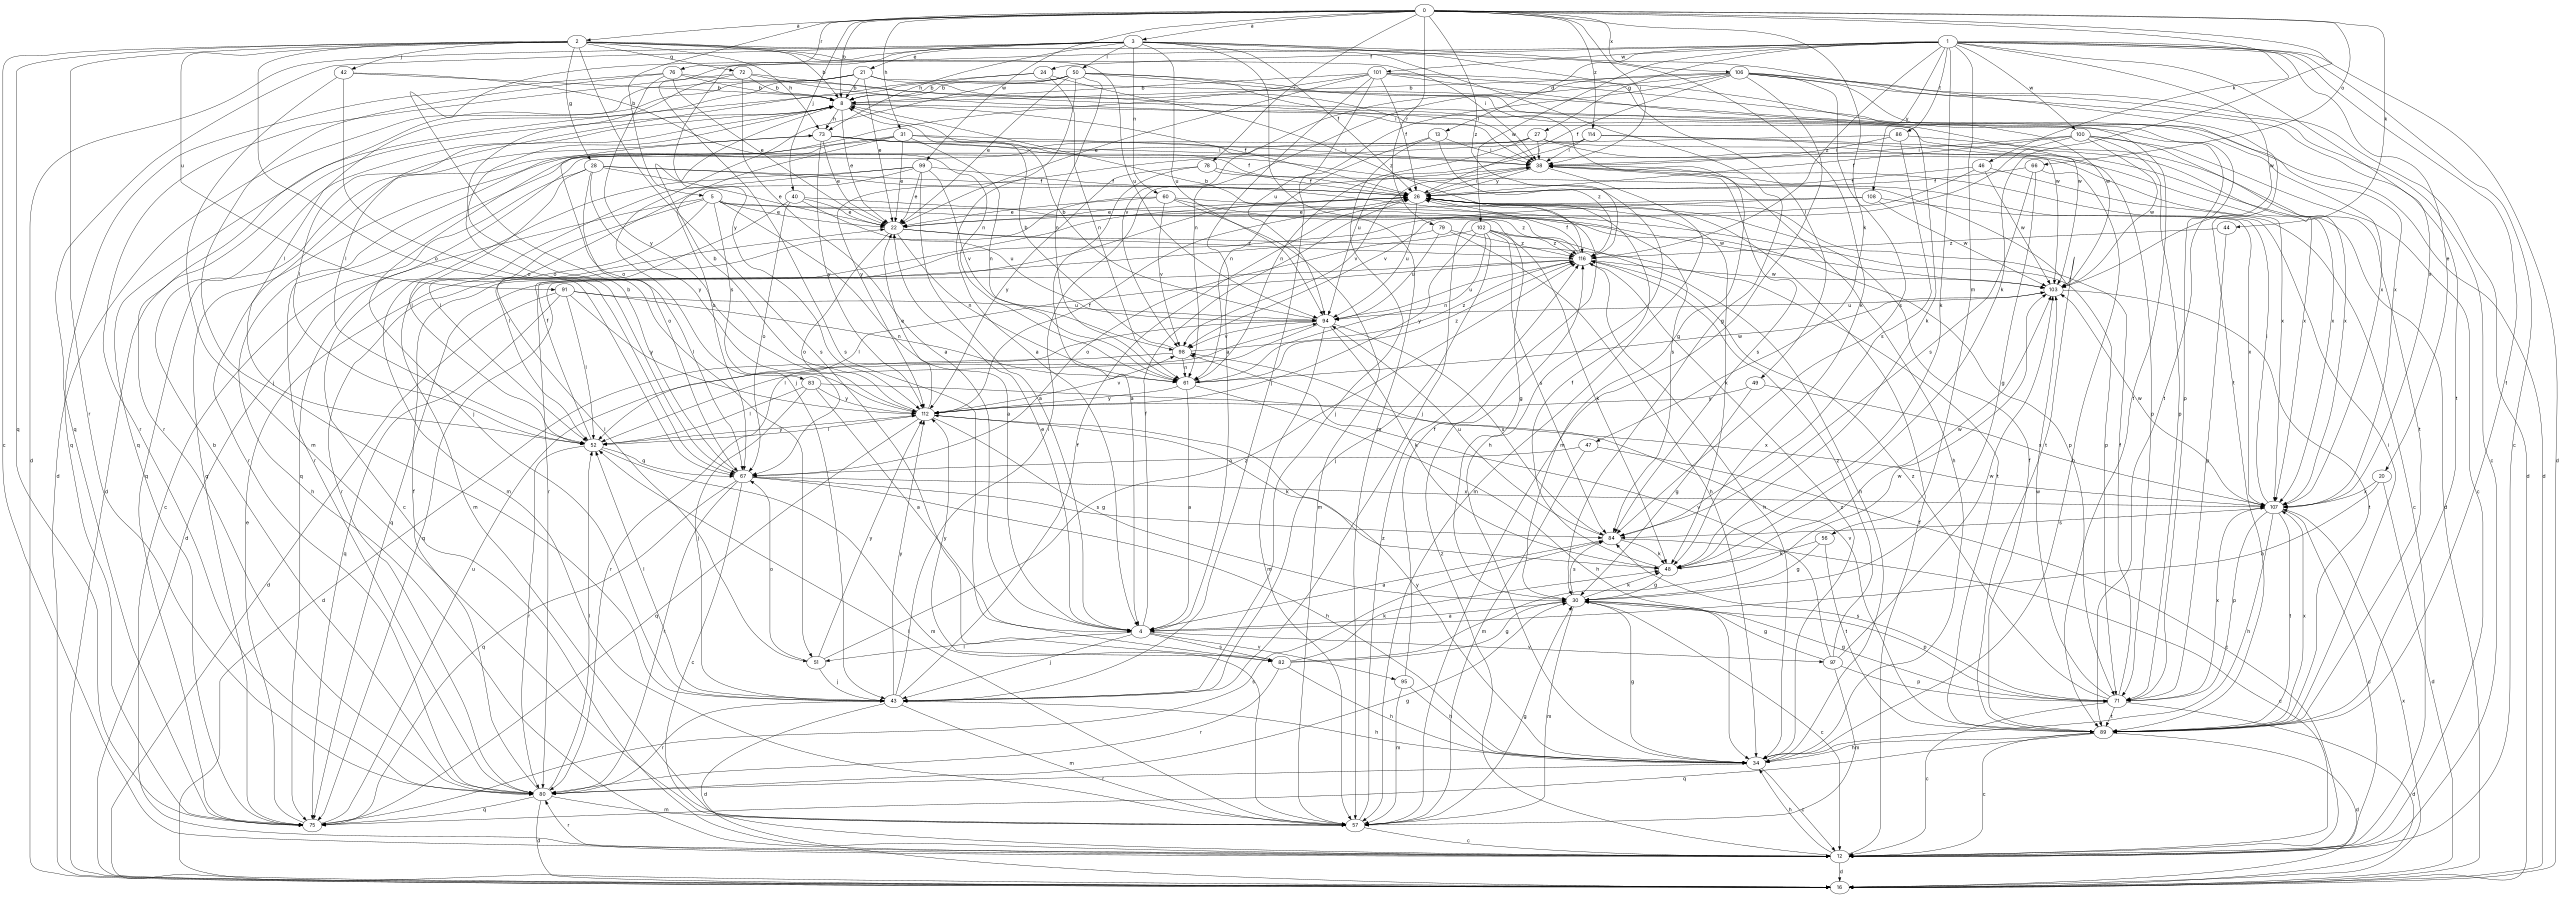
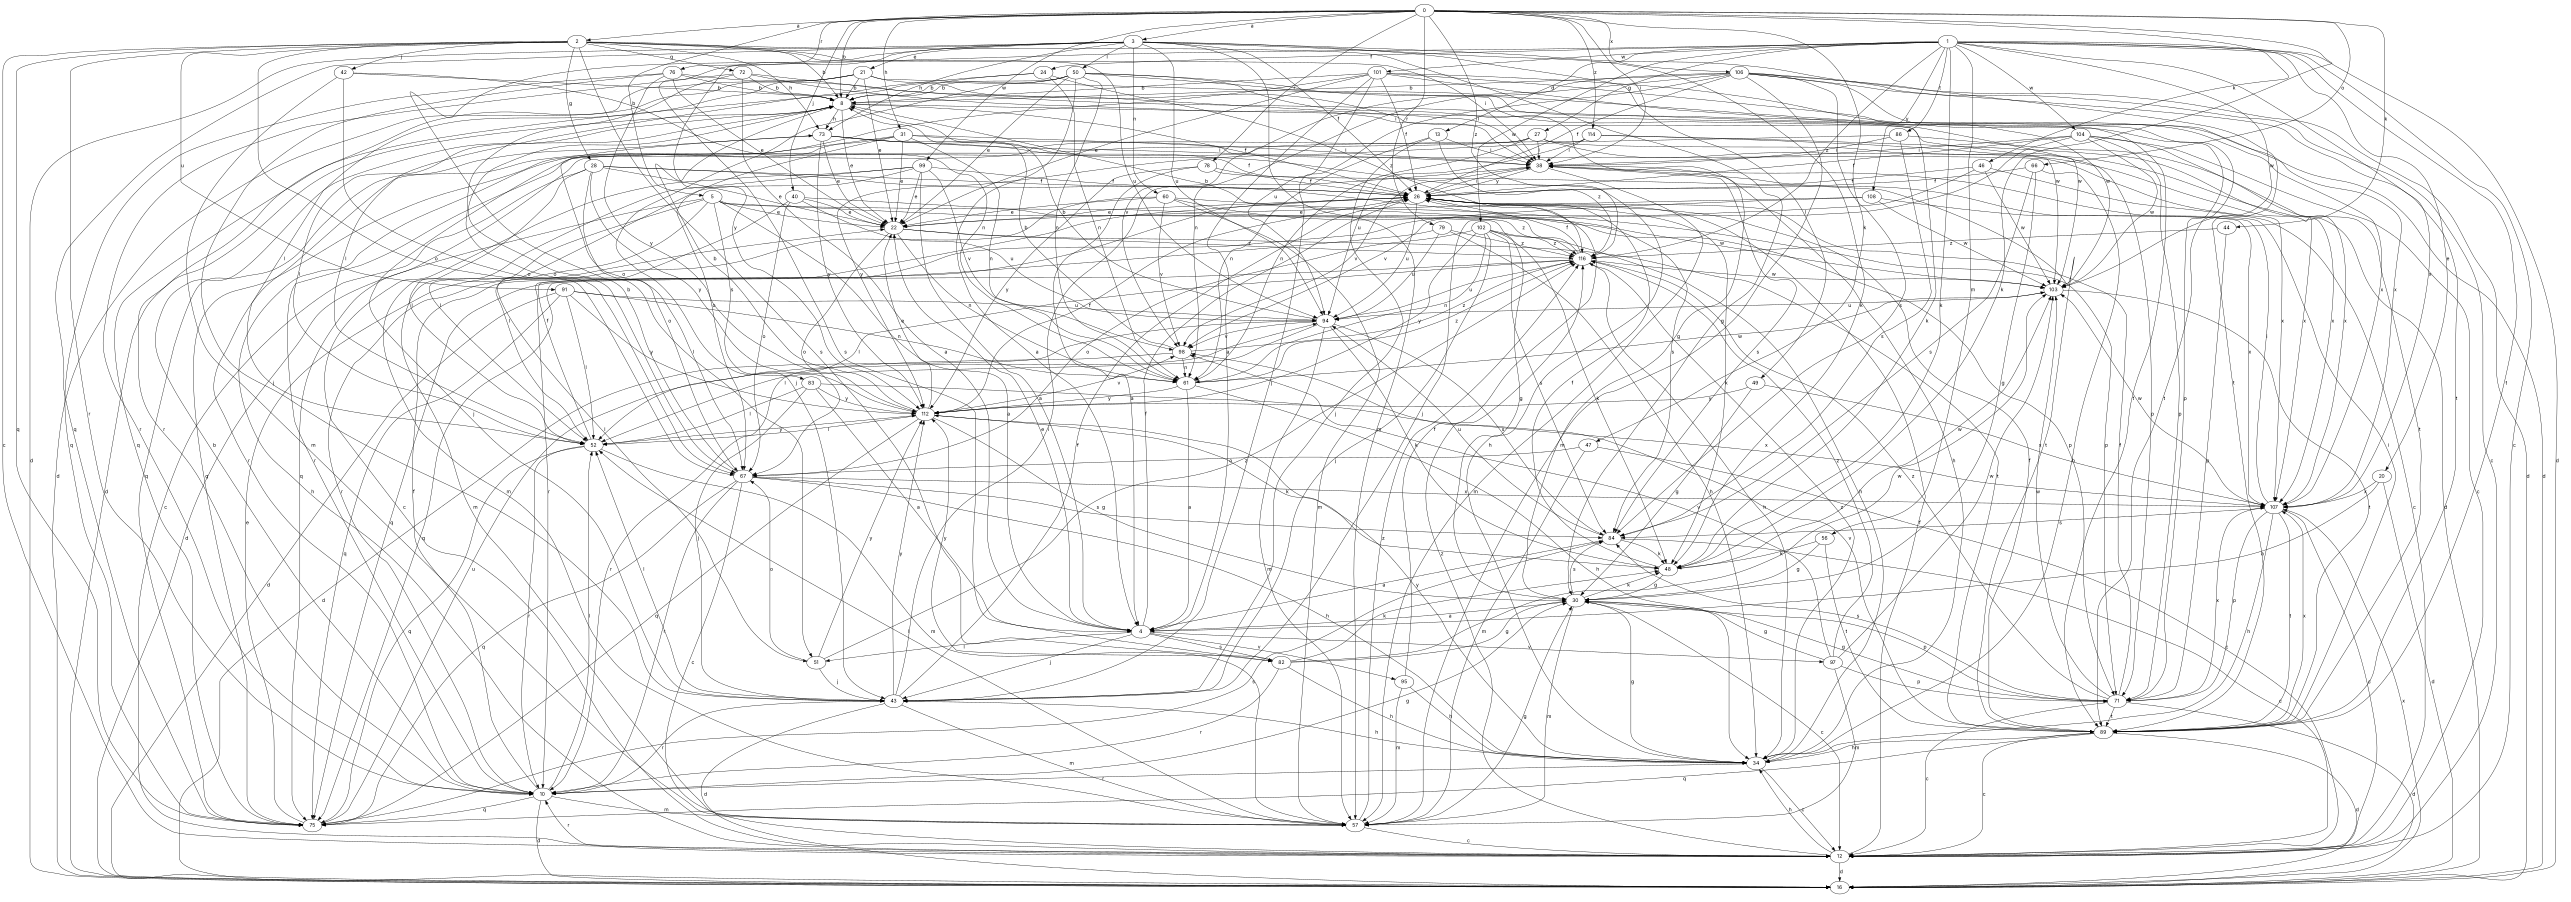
(2081, 135) -> (2081, 135)
(664, 470) -> (426, 609)
(543, 794) -> (543, 794)
